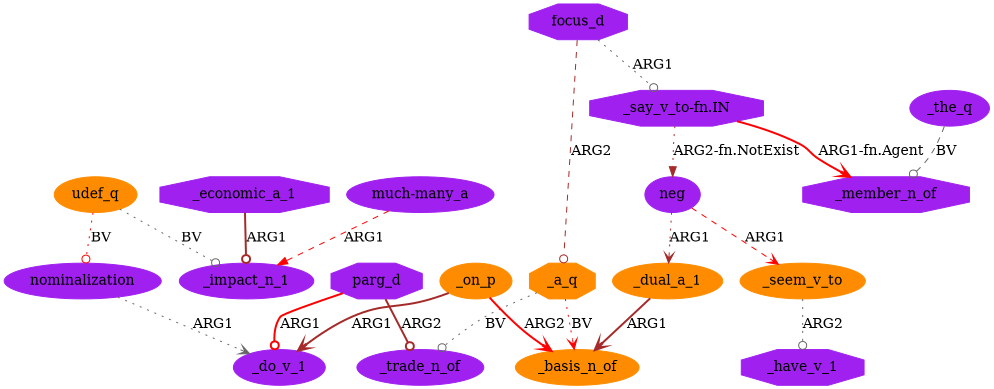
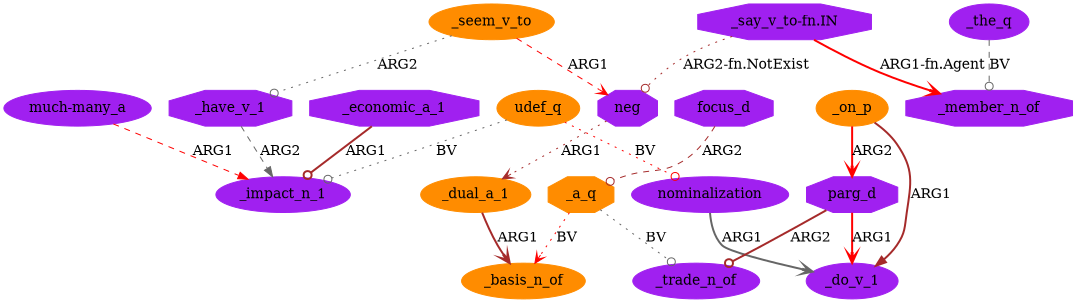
(624, 62) -> none
(673, 146) -> (687, 56)
none -> (254, 147)
(673, 195) -> (628, 108)
(731, 233) -> (558, 64)
(299, 308) -> (852, 233)
(374, 309) -> (910, 188)
(179, 323) -> (736, 252)
(515, 323) -> (852, 146)
